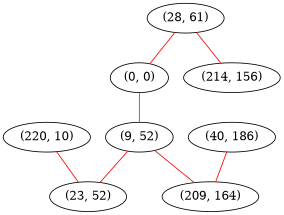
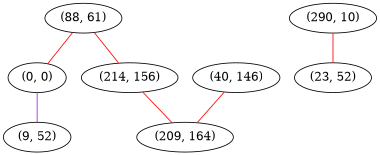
(186, 18) -> (83, 18)
(47, 137) -> (333, 18)
(232, 137) -> (236, 78)
(114, 167) -> none
(174, 167) -> (157, 107)
